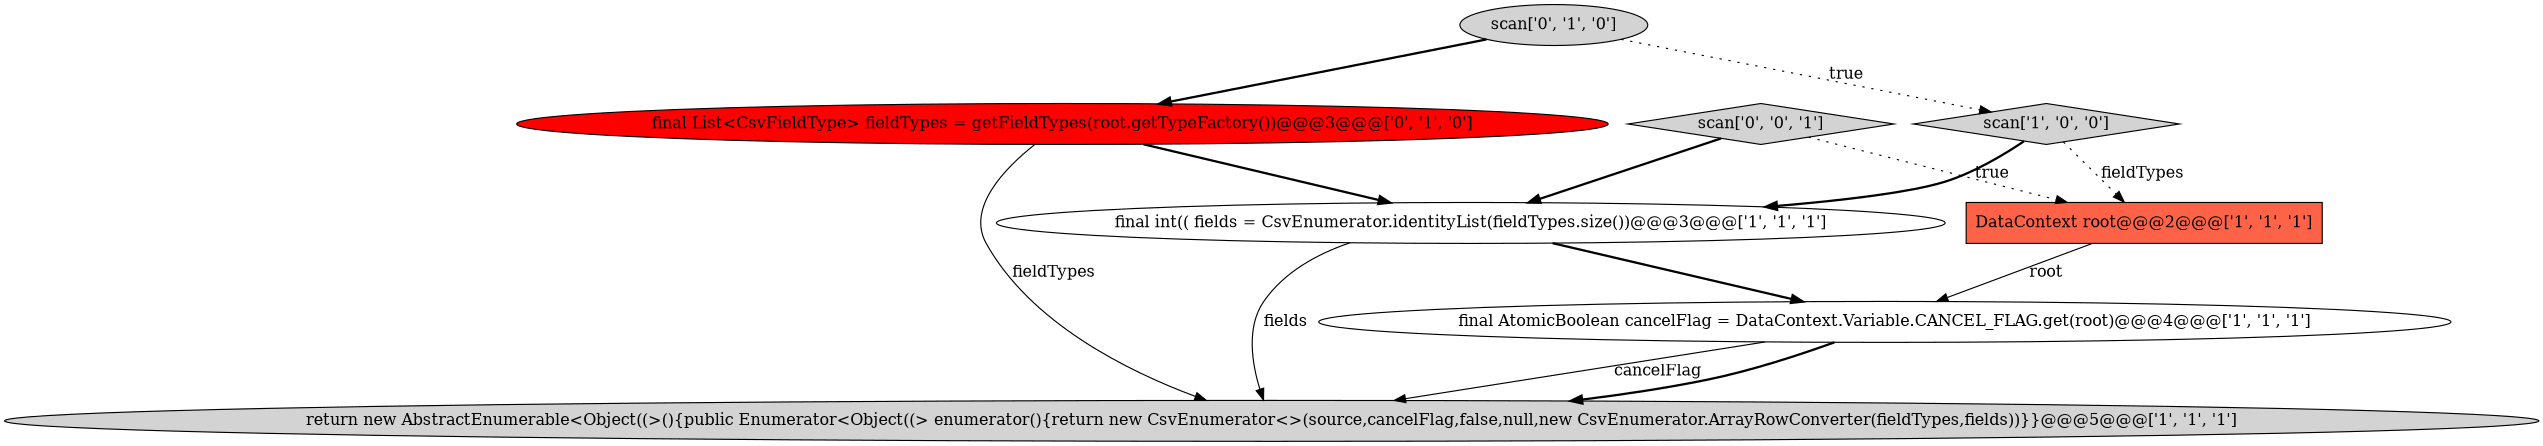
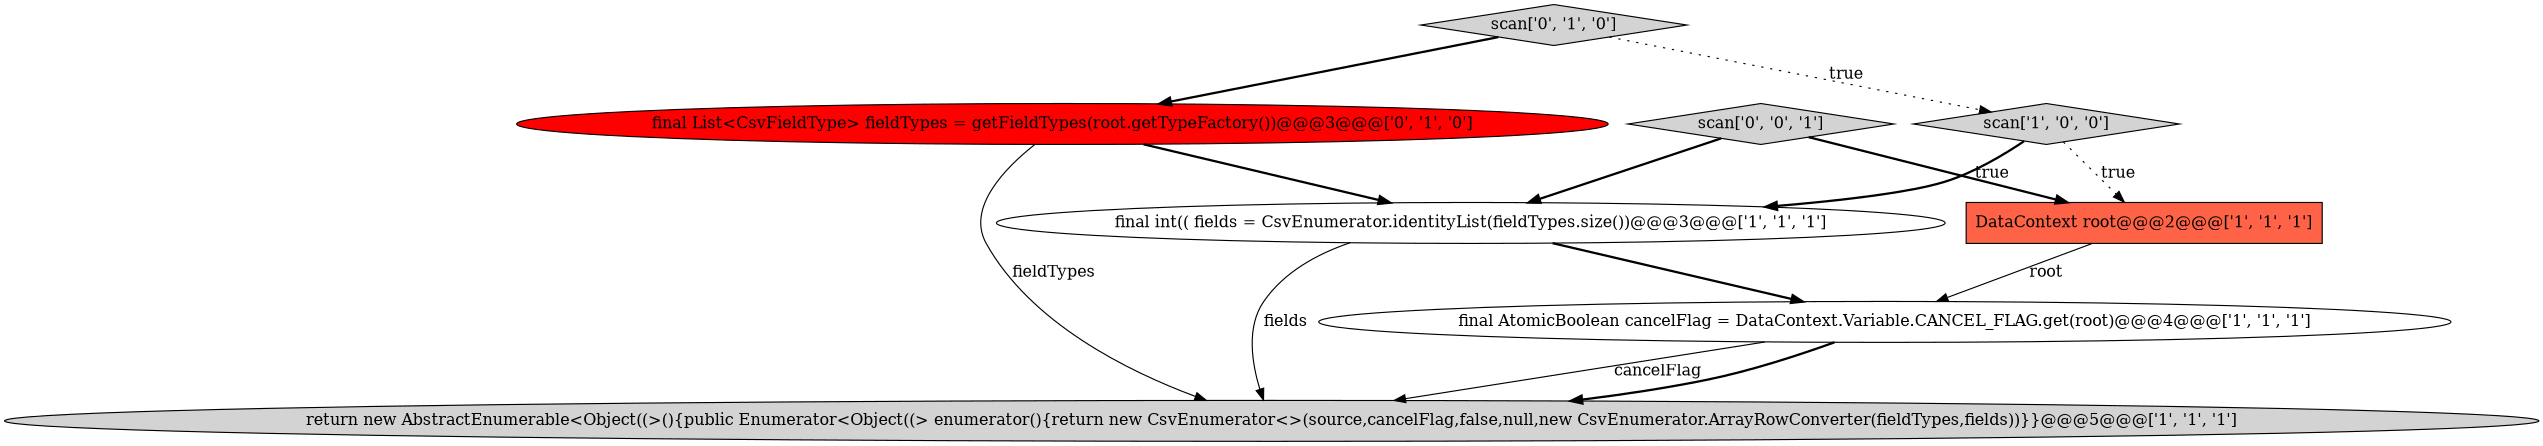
(1554, 25) -> (1554, 25)
(1932, 168) -> (1932, 168)
(2142, 173) -> (2119, 173)
